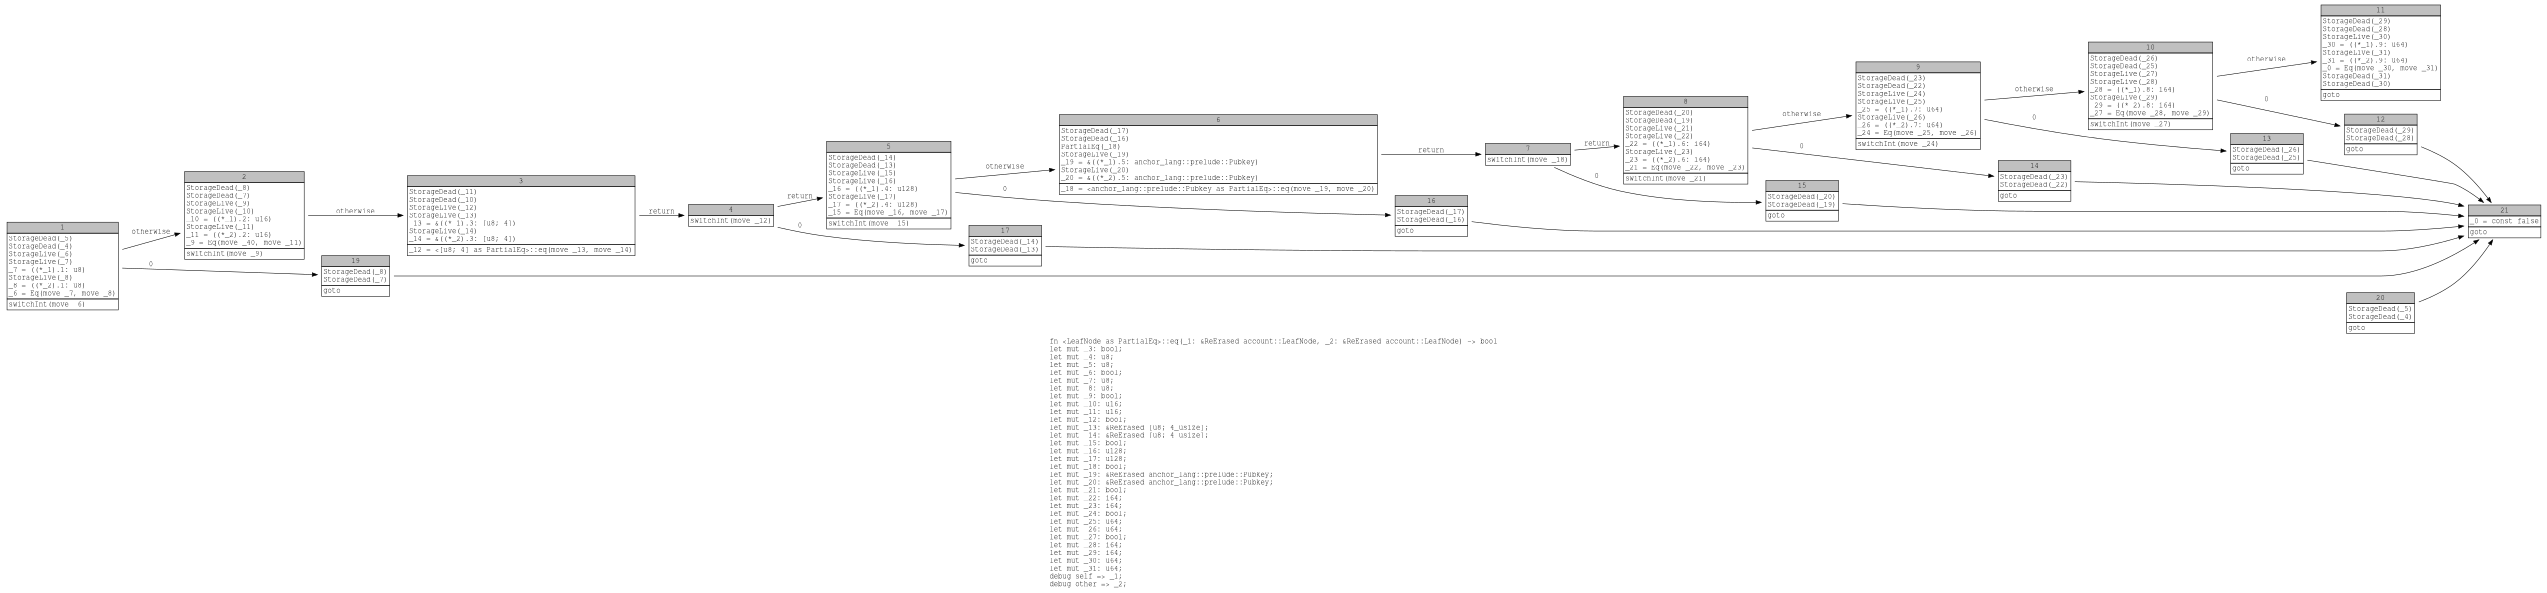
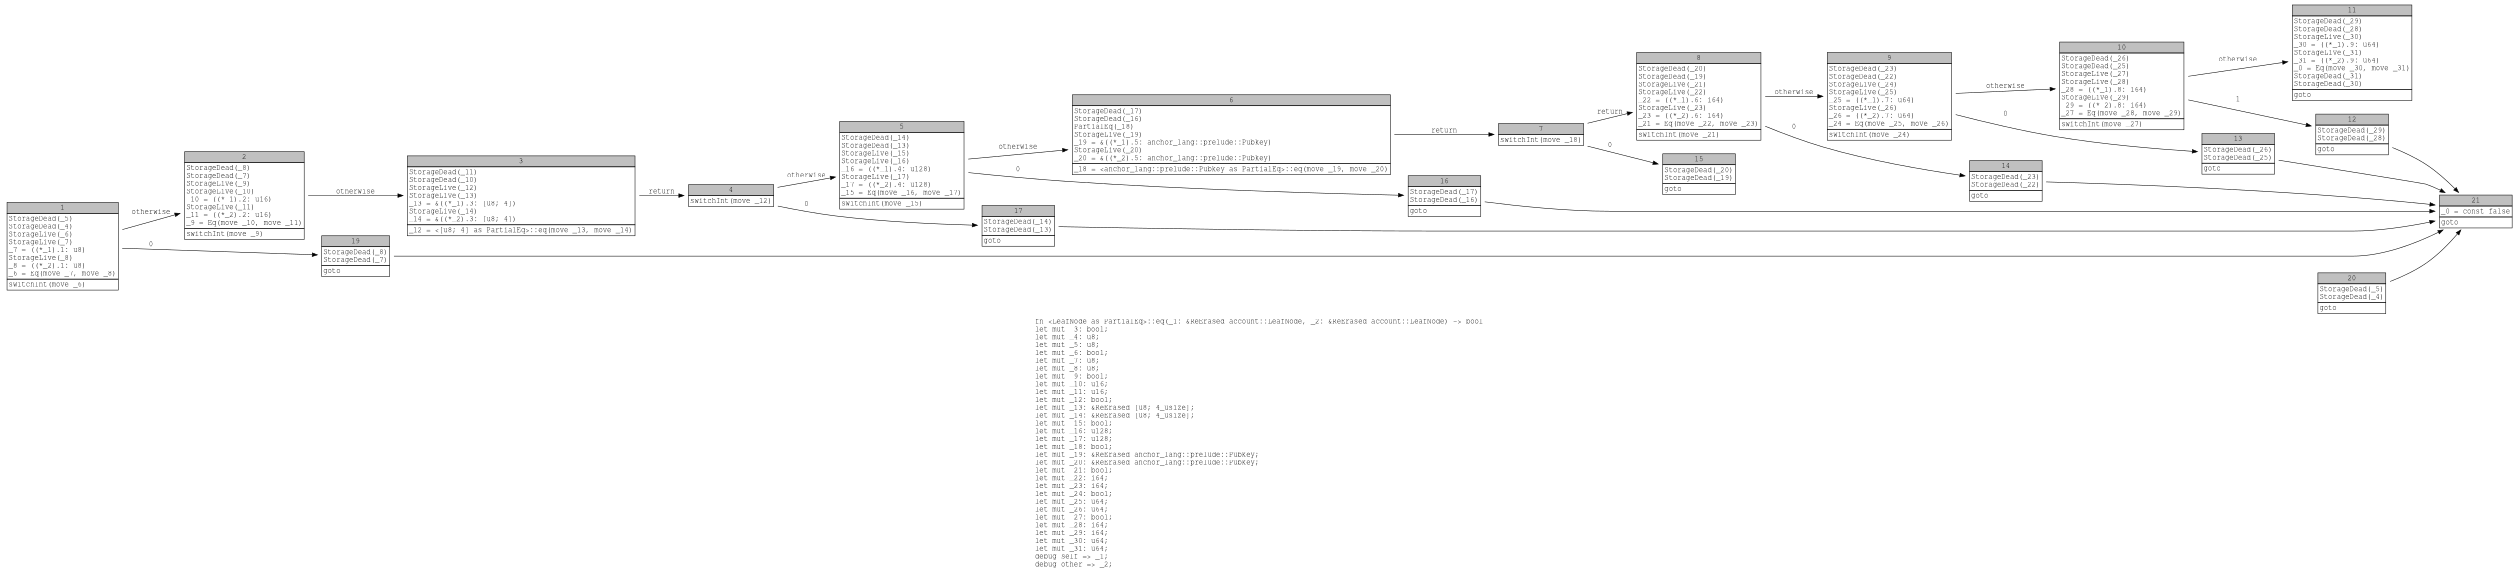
(2267, 99) -> (2238, 99)
(800, 196) -> (807, 175)
(2151, 211) -> none
(244, 243) -> (244, 223)
